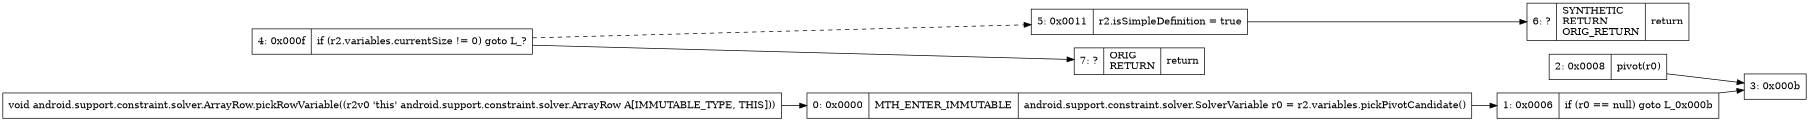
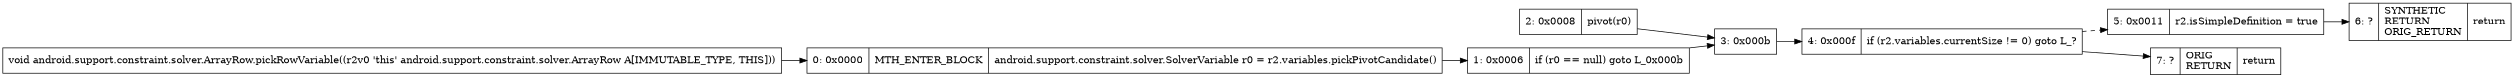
none -> (1786, 42)
(944, 105) -> (929, 60)
